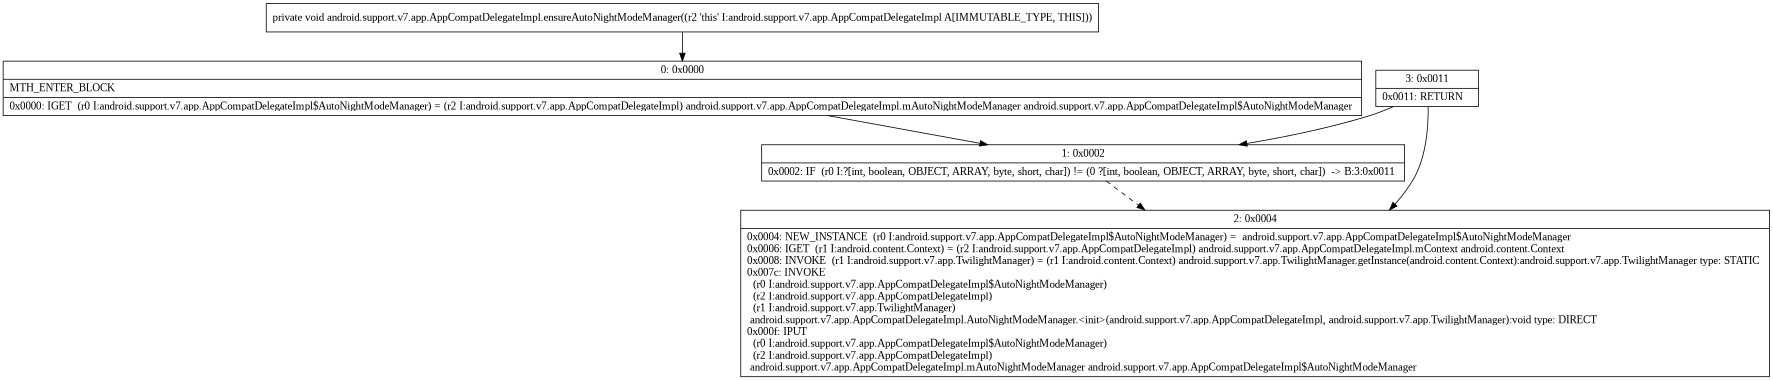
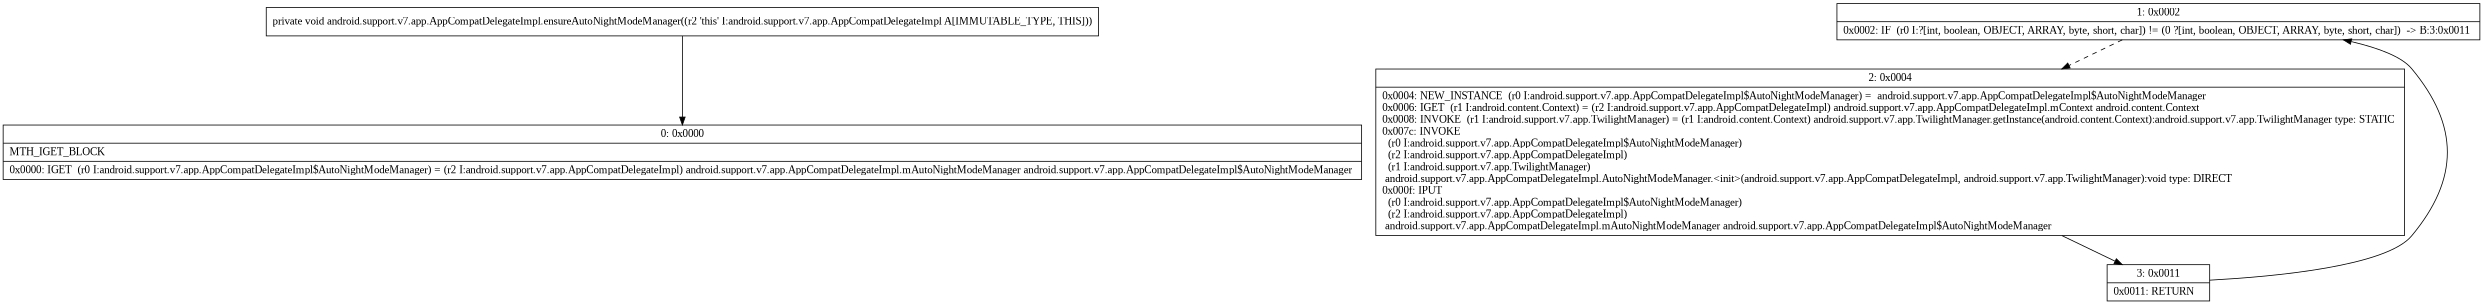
(62, 88) -> (57, 152)
(904, 129) -> none
(1422, 159) -> (2088, 248)
